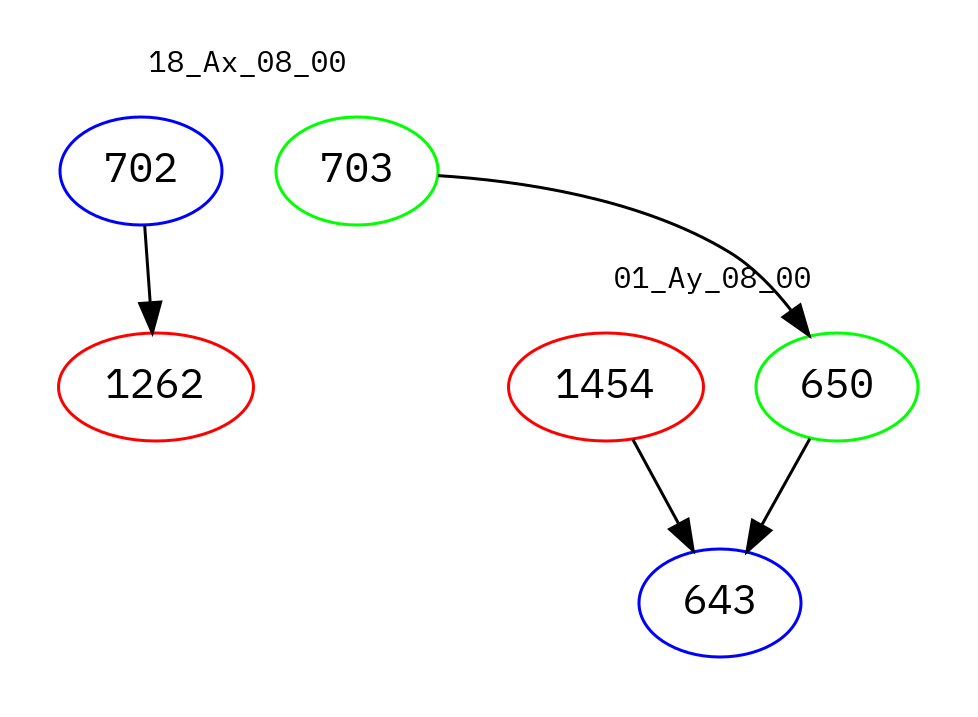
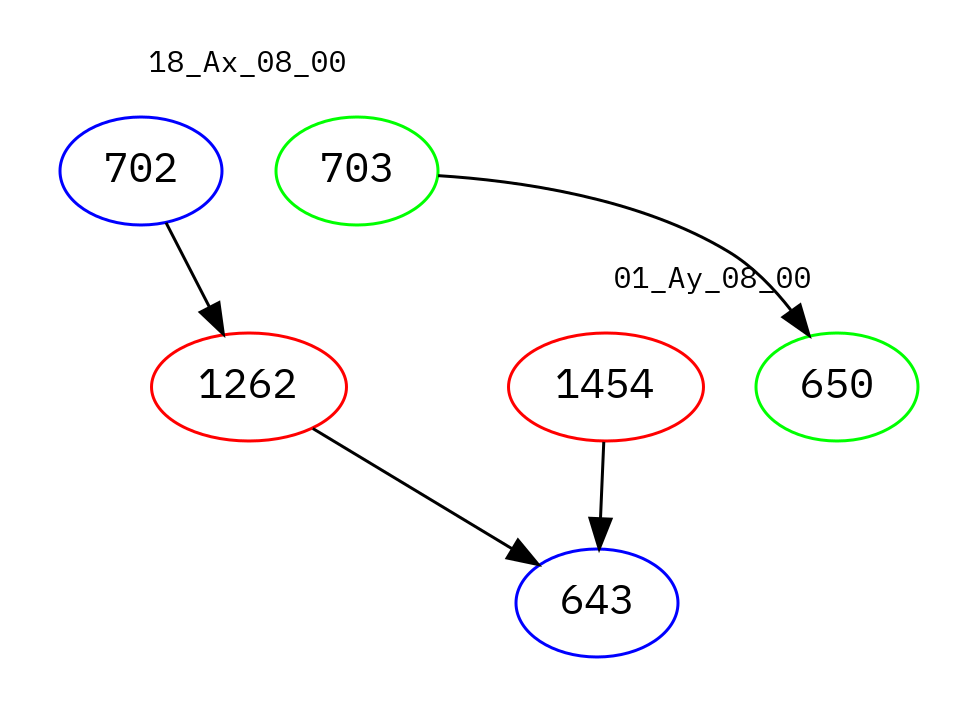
(786, 482) -> (413, 489)
